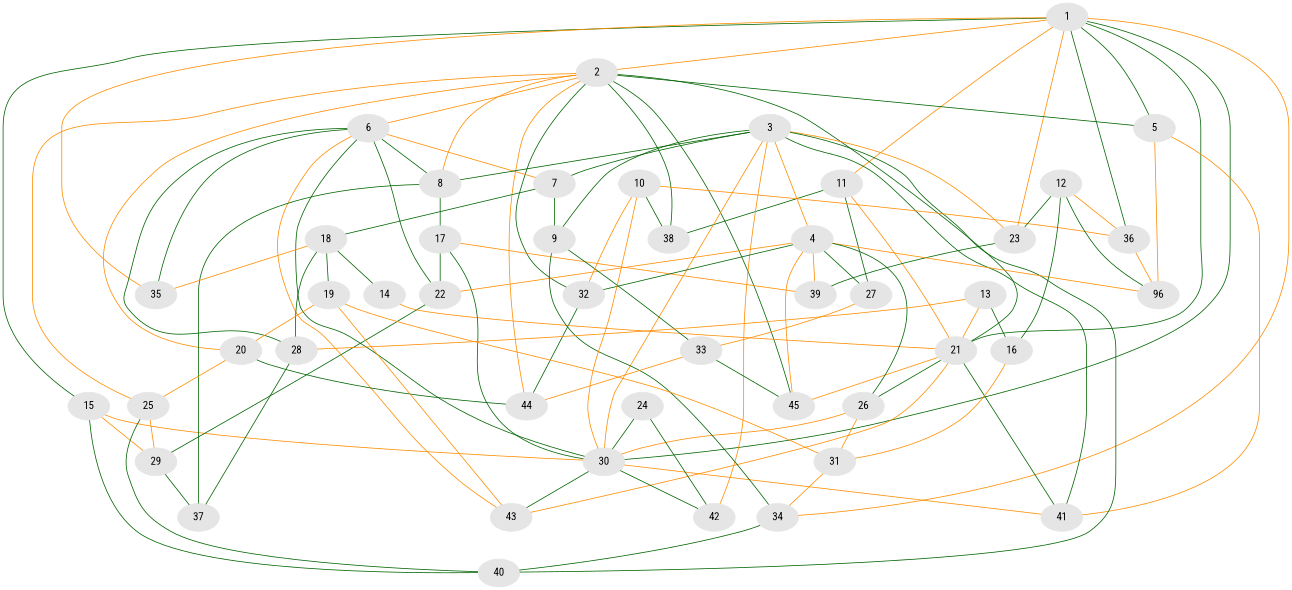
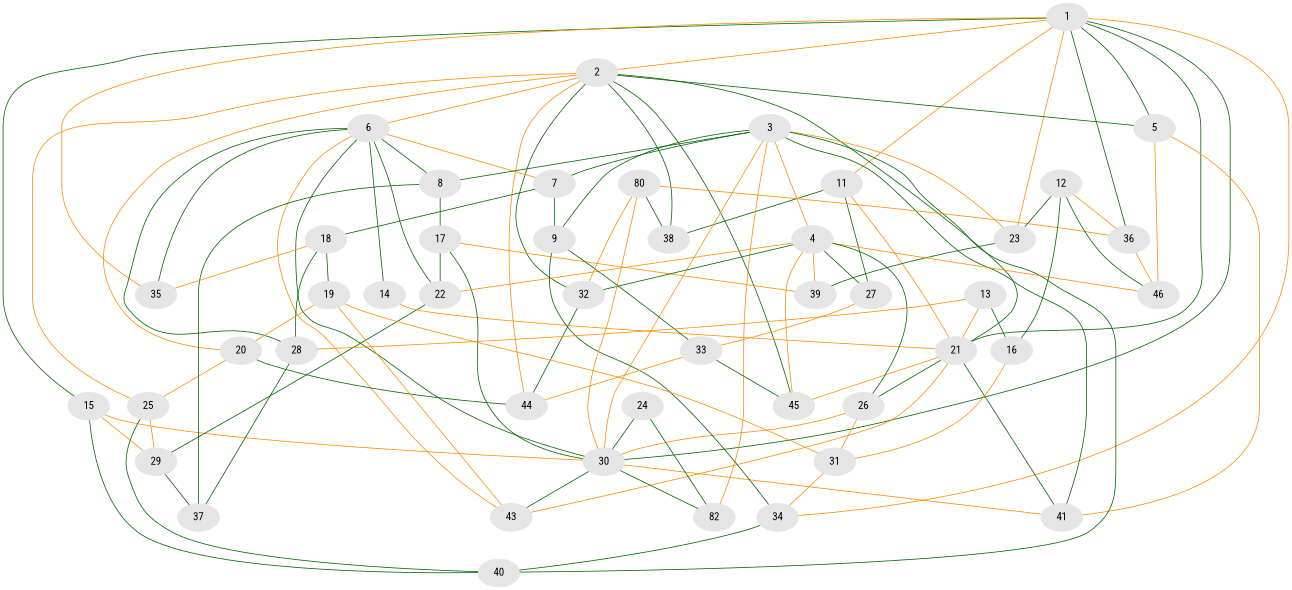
(481, 107) -> none
(639, 184) -> (639, 184)
(355, 267) -> (376, 212)
(1158, 295) -> (1158, 295)
(714, 517) -> (714, 517)
